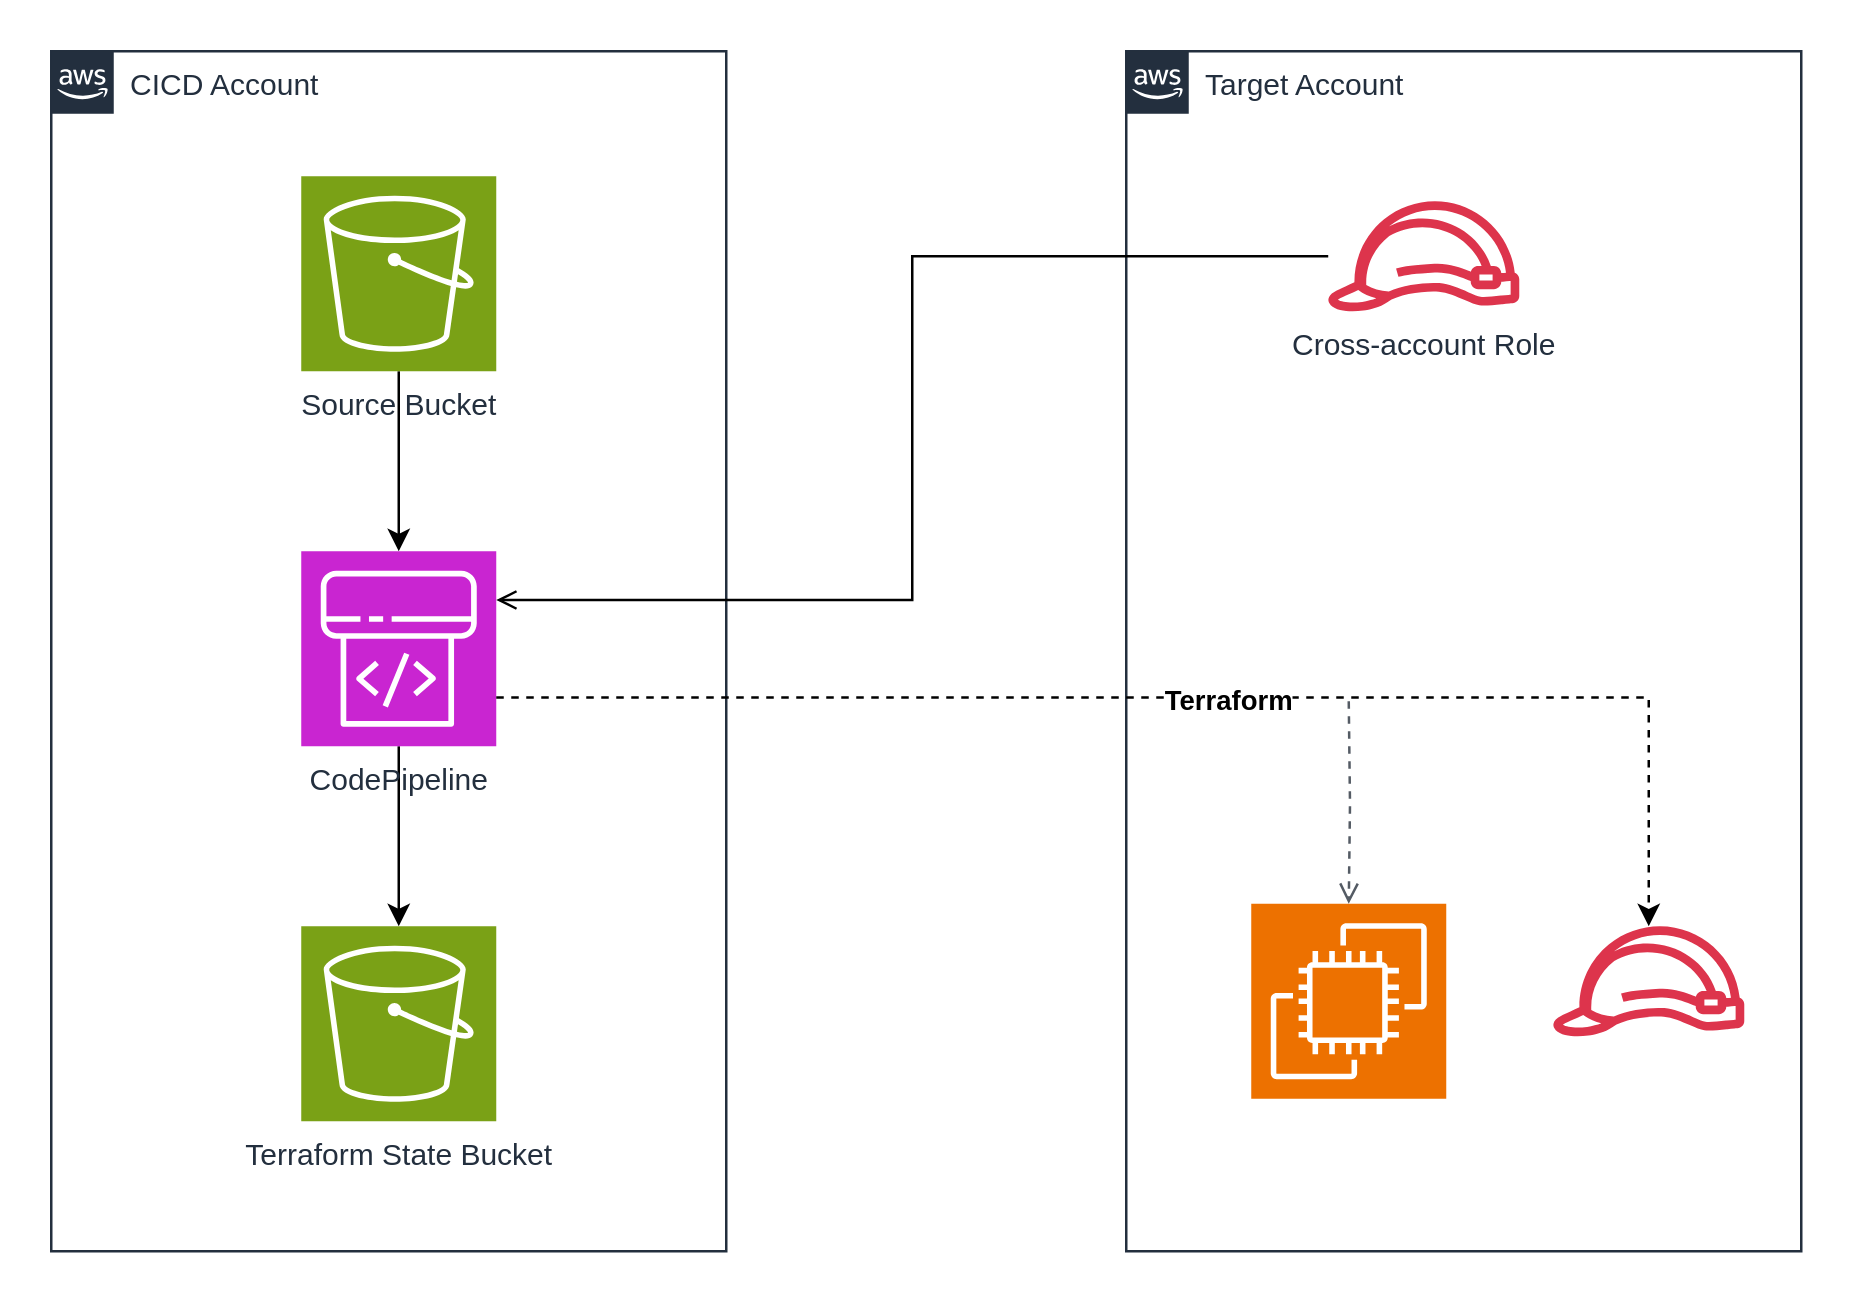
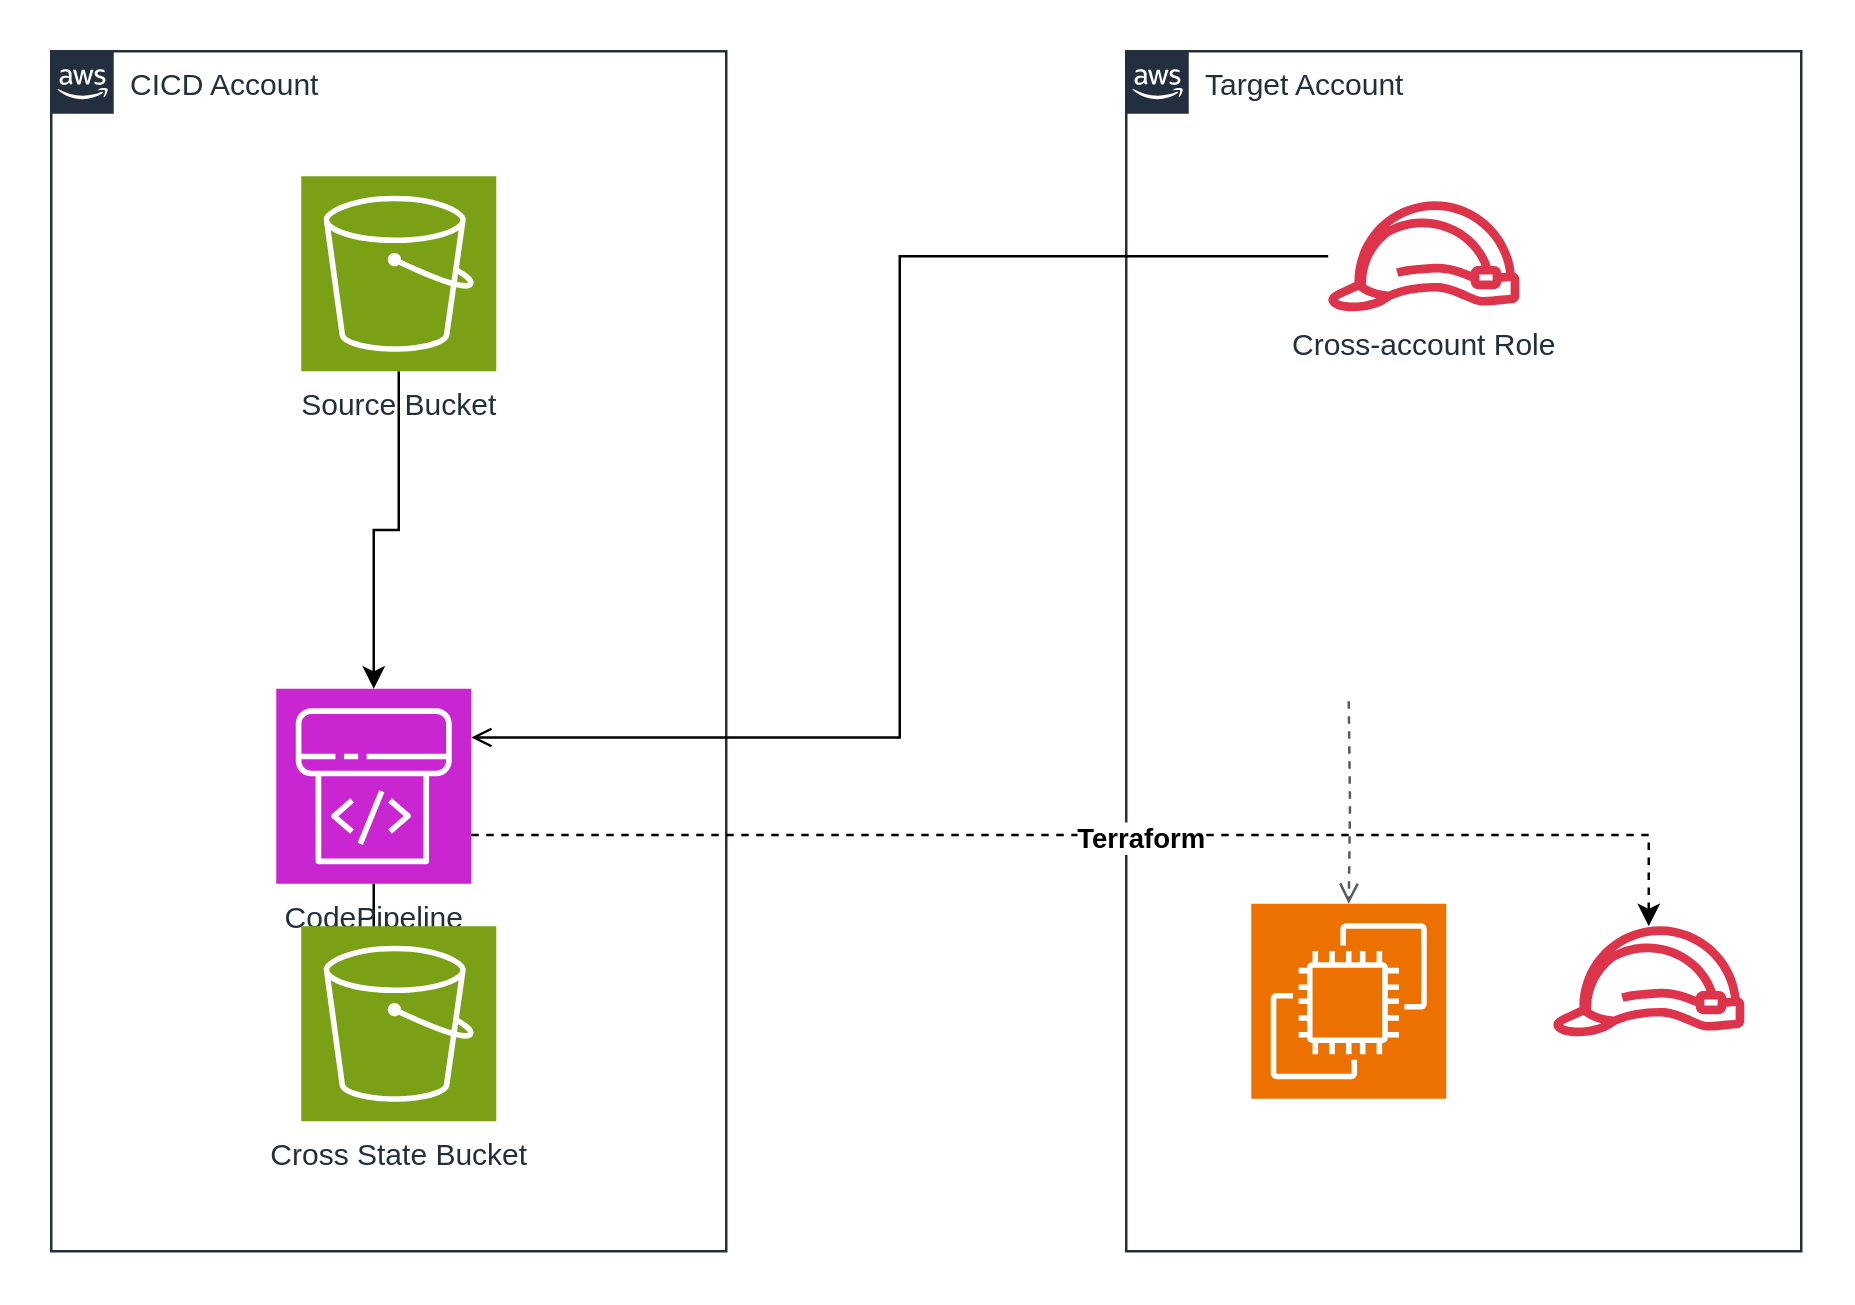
(399, 649) -> (374, 786)
(400, 1157) -> (400, 1157)
